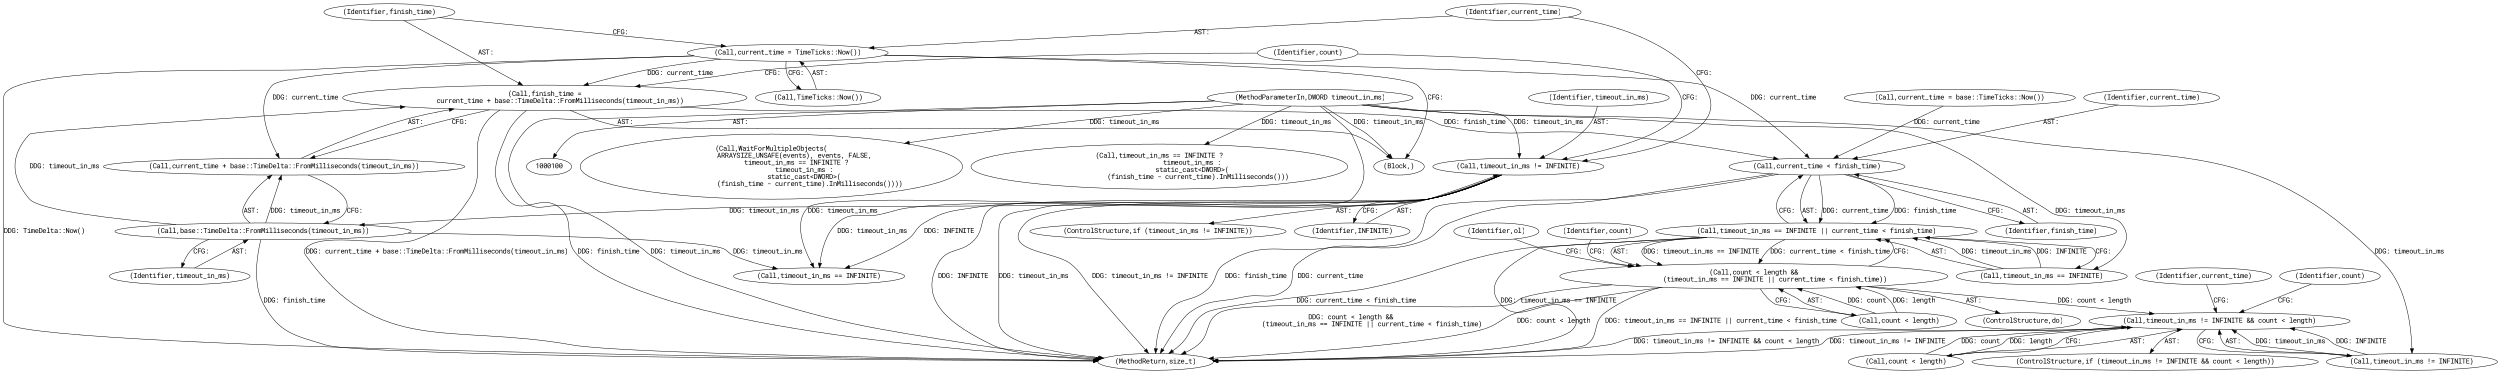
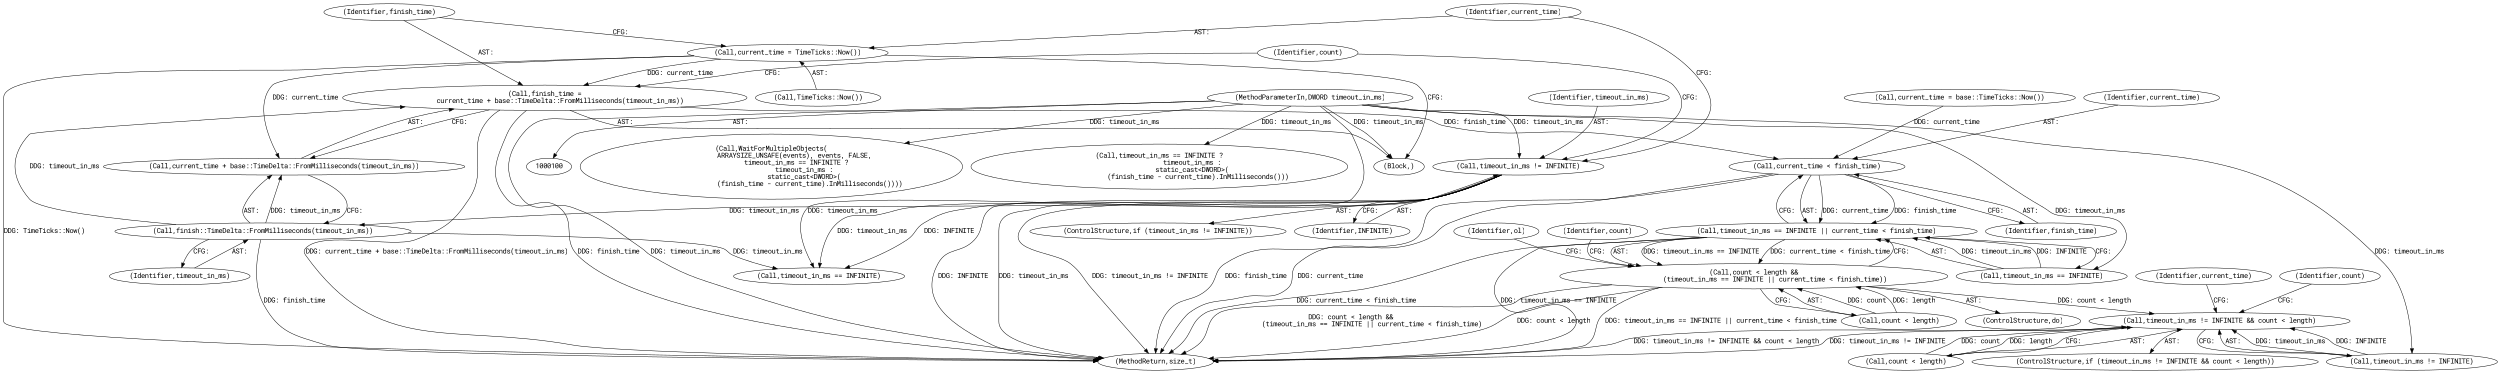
(1356, 67) -> none
(788, 76) -> none
(44, 231) -> (44, 231)
(263, 231) -> (263, 231)
